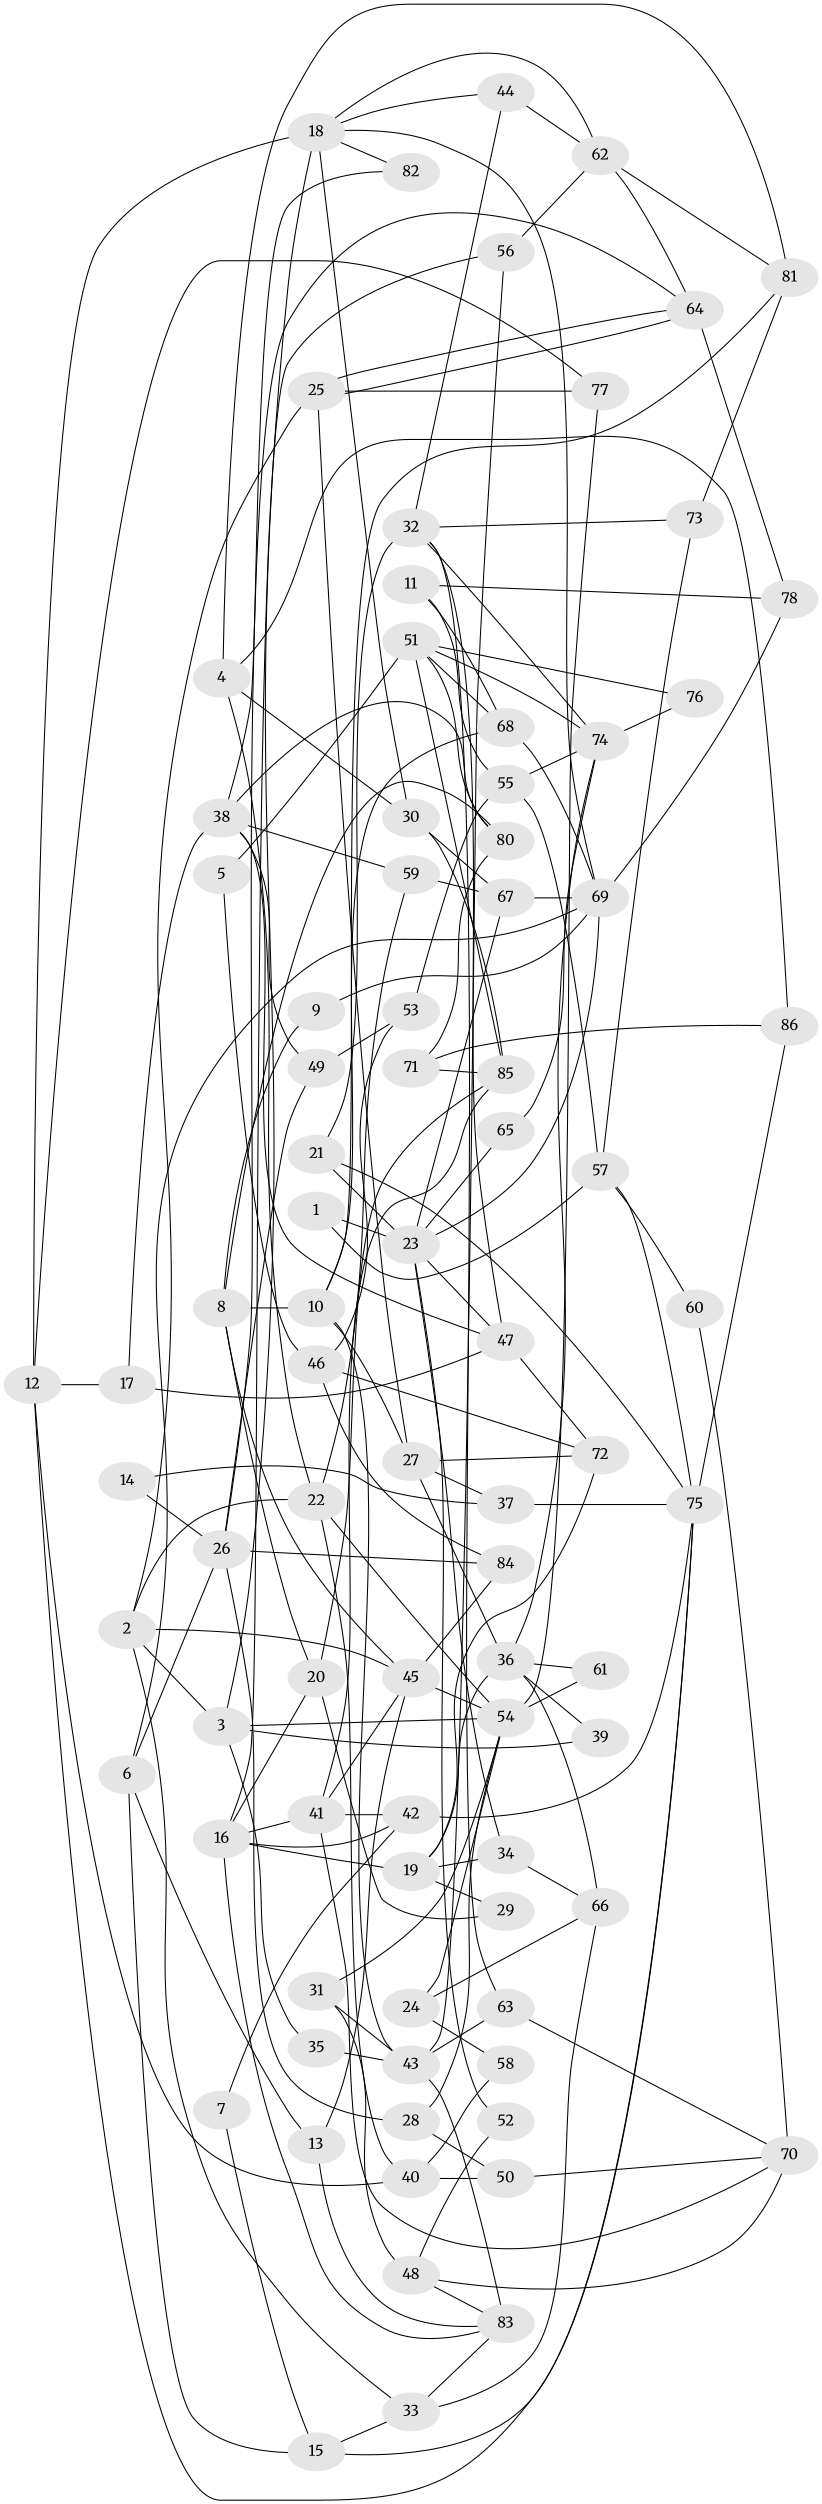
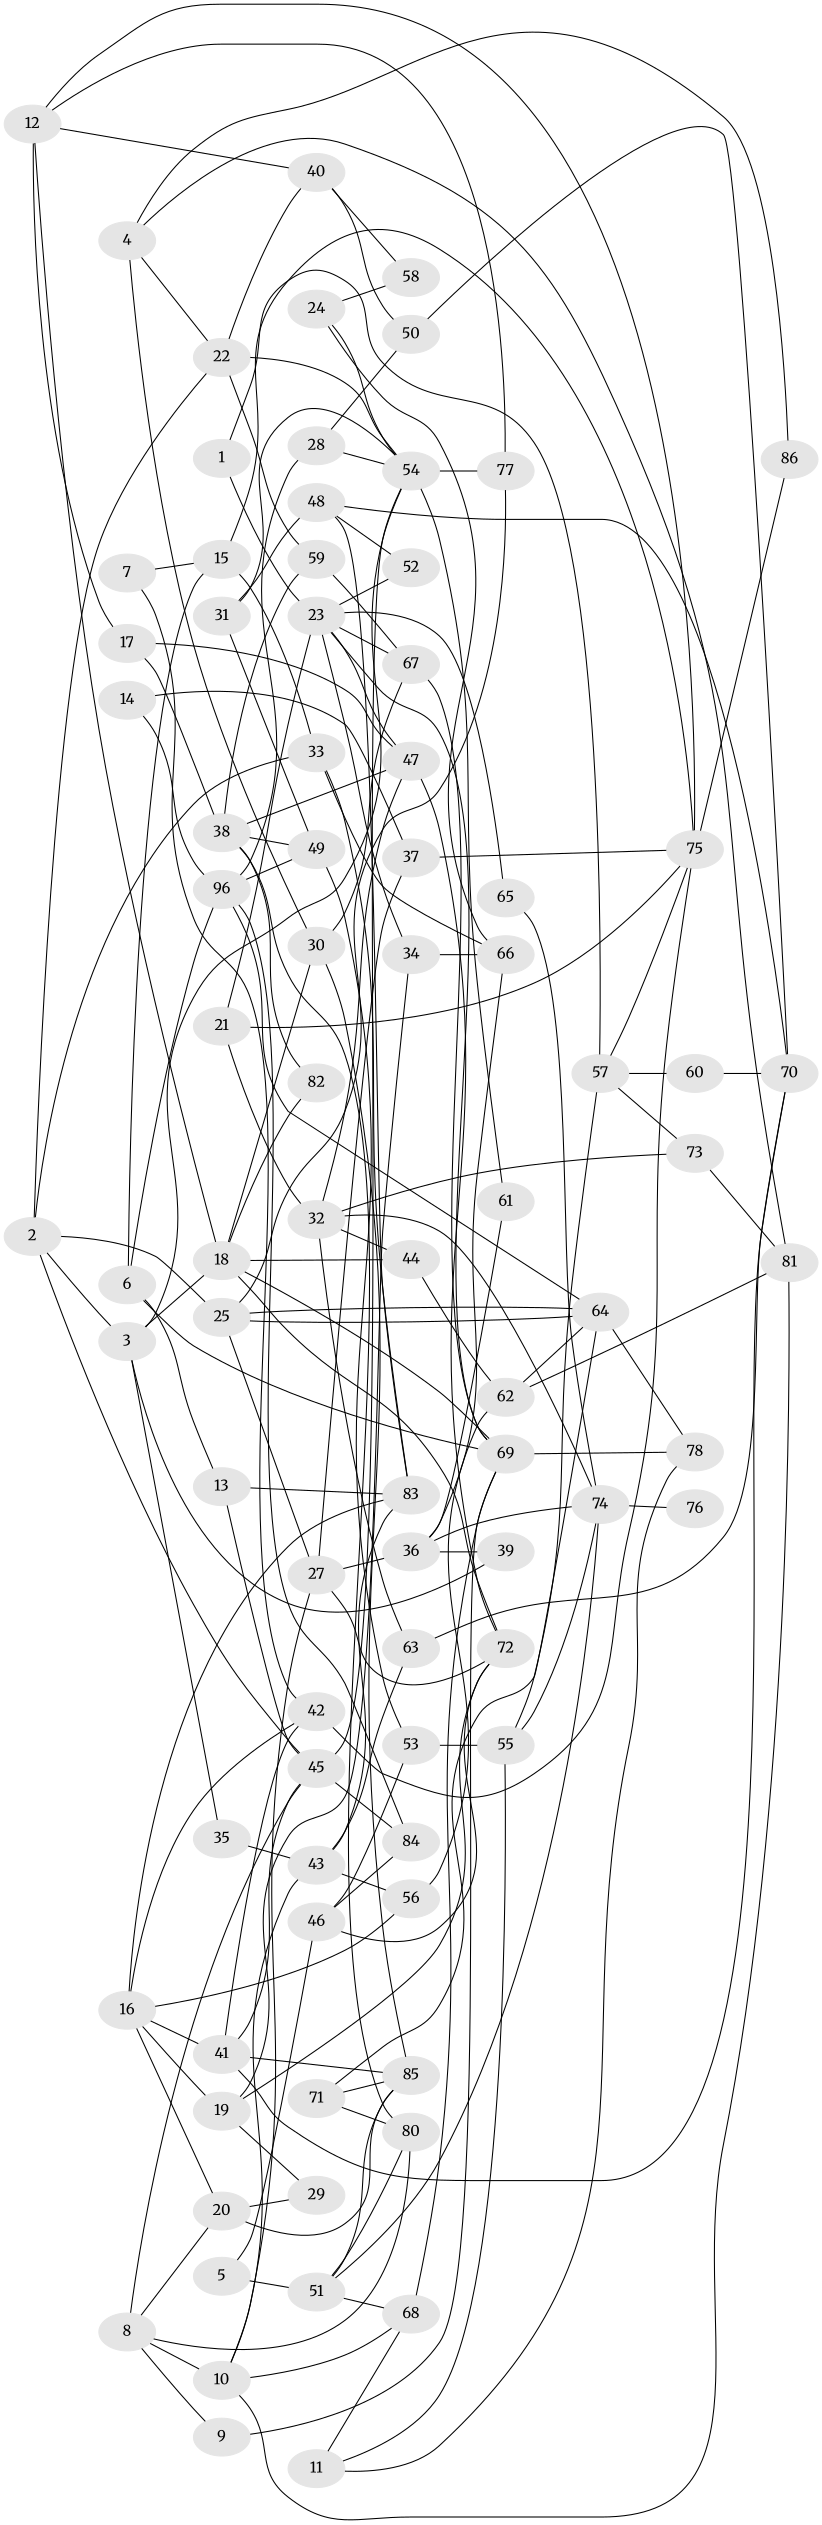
(475, 54) -> (390, 1411)
(553, 670) -> none
(597, 1031) -> (489, 1704)
(222, 1550) -> (222, 889)
(458, 1766) -> none
(365, 2029) -> (269, 733)
